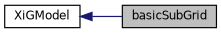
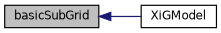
(107, 16) -> (126, 16)
